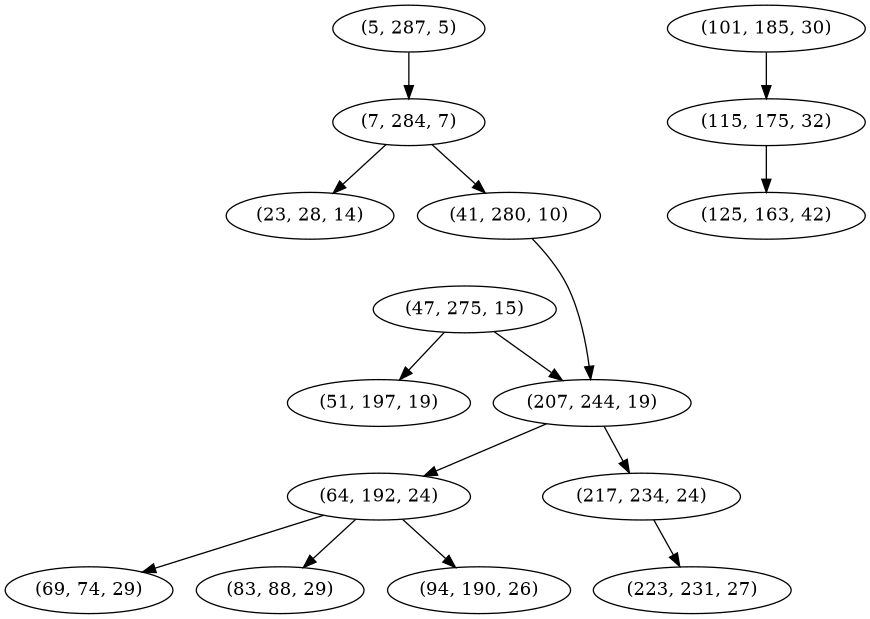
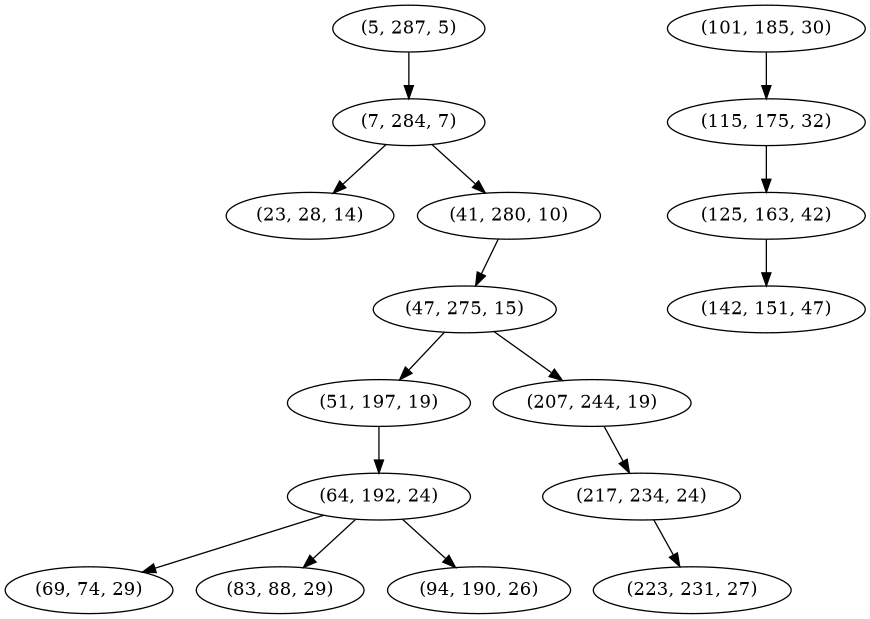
(572, 297) -> (490, 256)
none -> (766, 309)
(491, 447) -> (379, 443)
